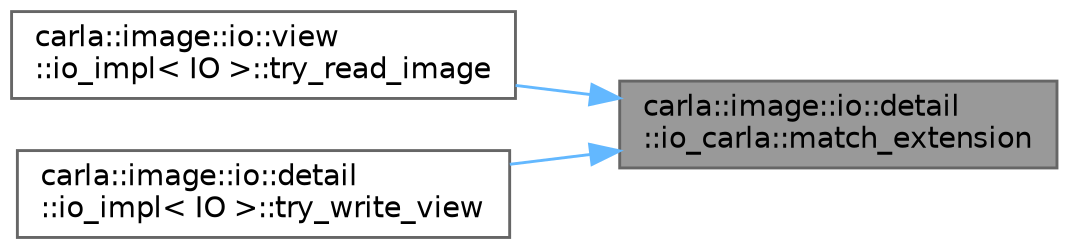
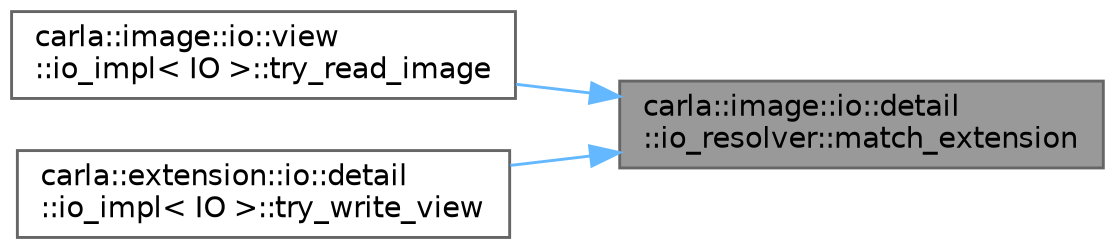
(838, 125) -> (862, 125)
(264, 194) -> (264, 194)
